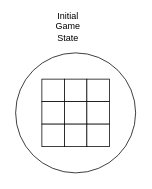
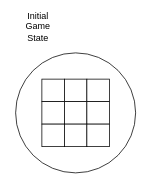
(68, 27) -> (38, 27)
